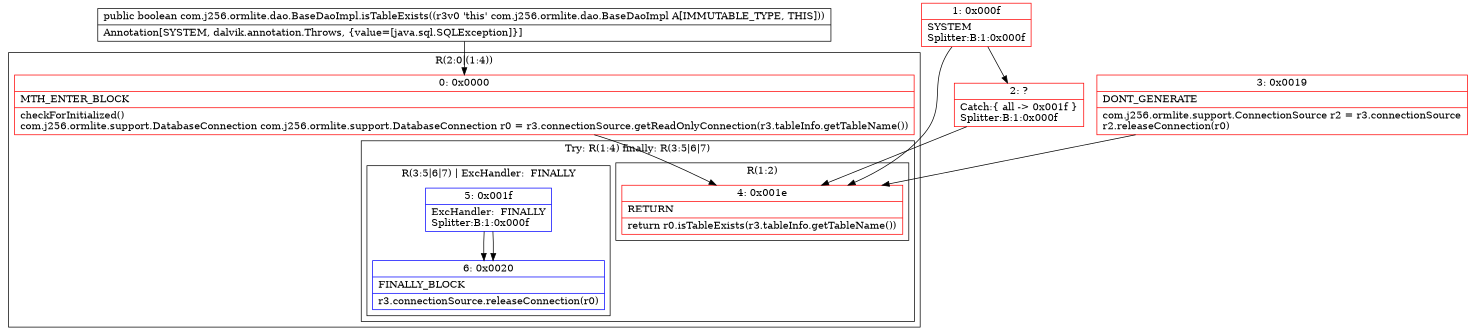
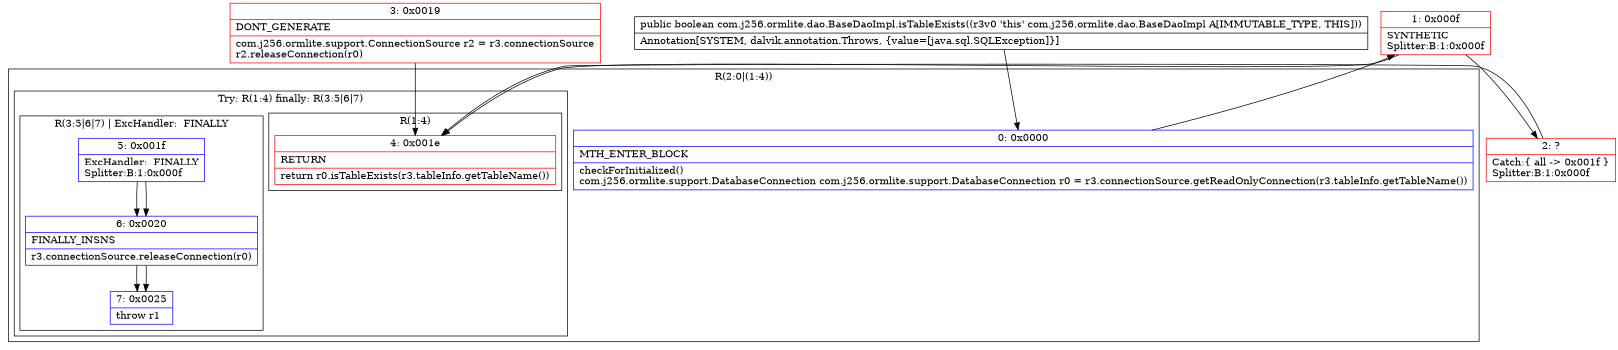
(950, 27) -> (1418, 36)
(464, 105) -> (1023, 160)
(653, 156) -> (1271, 98)
(762, 171) -> (415, 121)
(422, 285) -> (74, 240)
none -> (142, 308)
